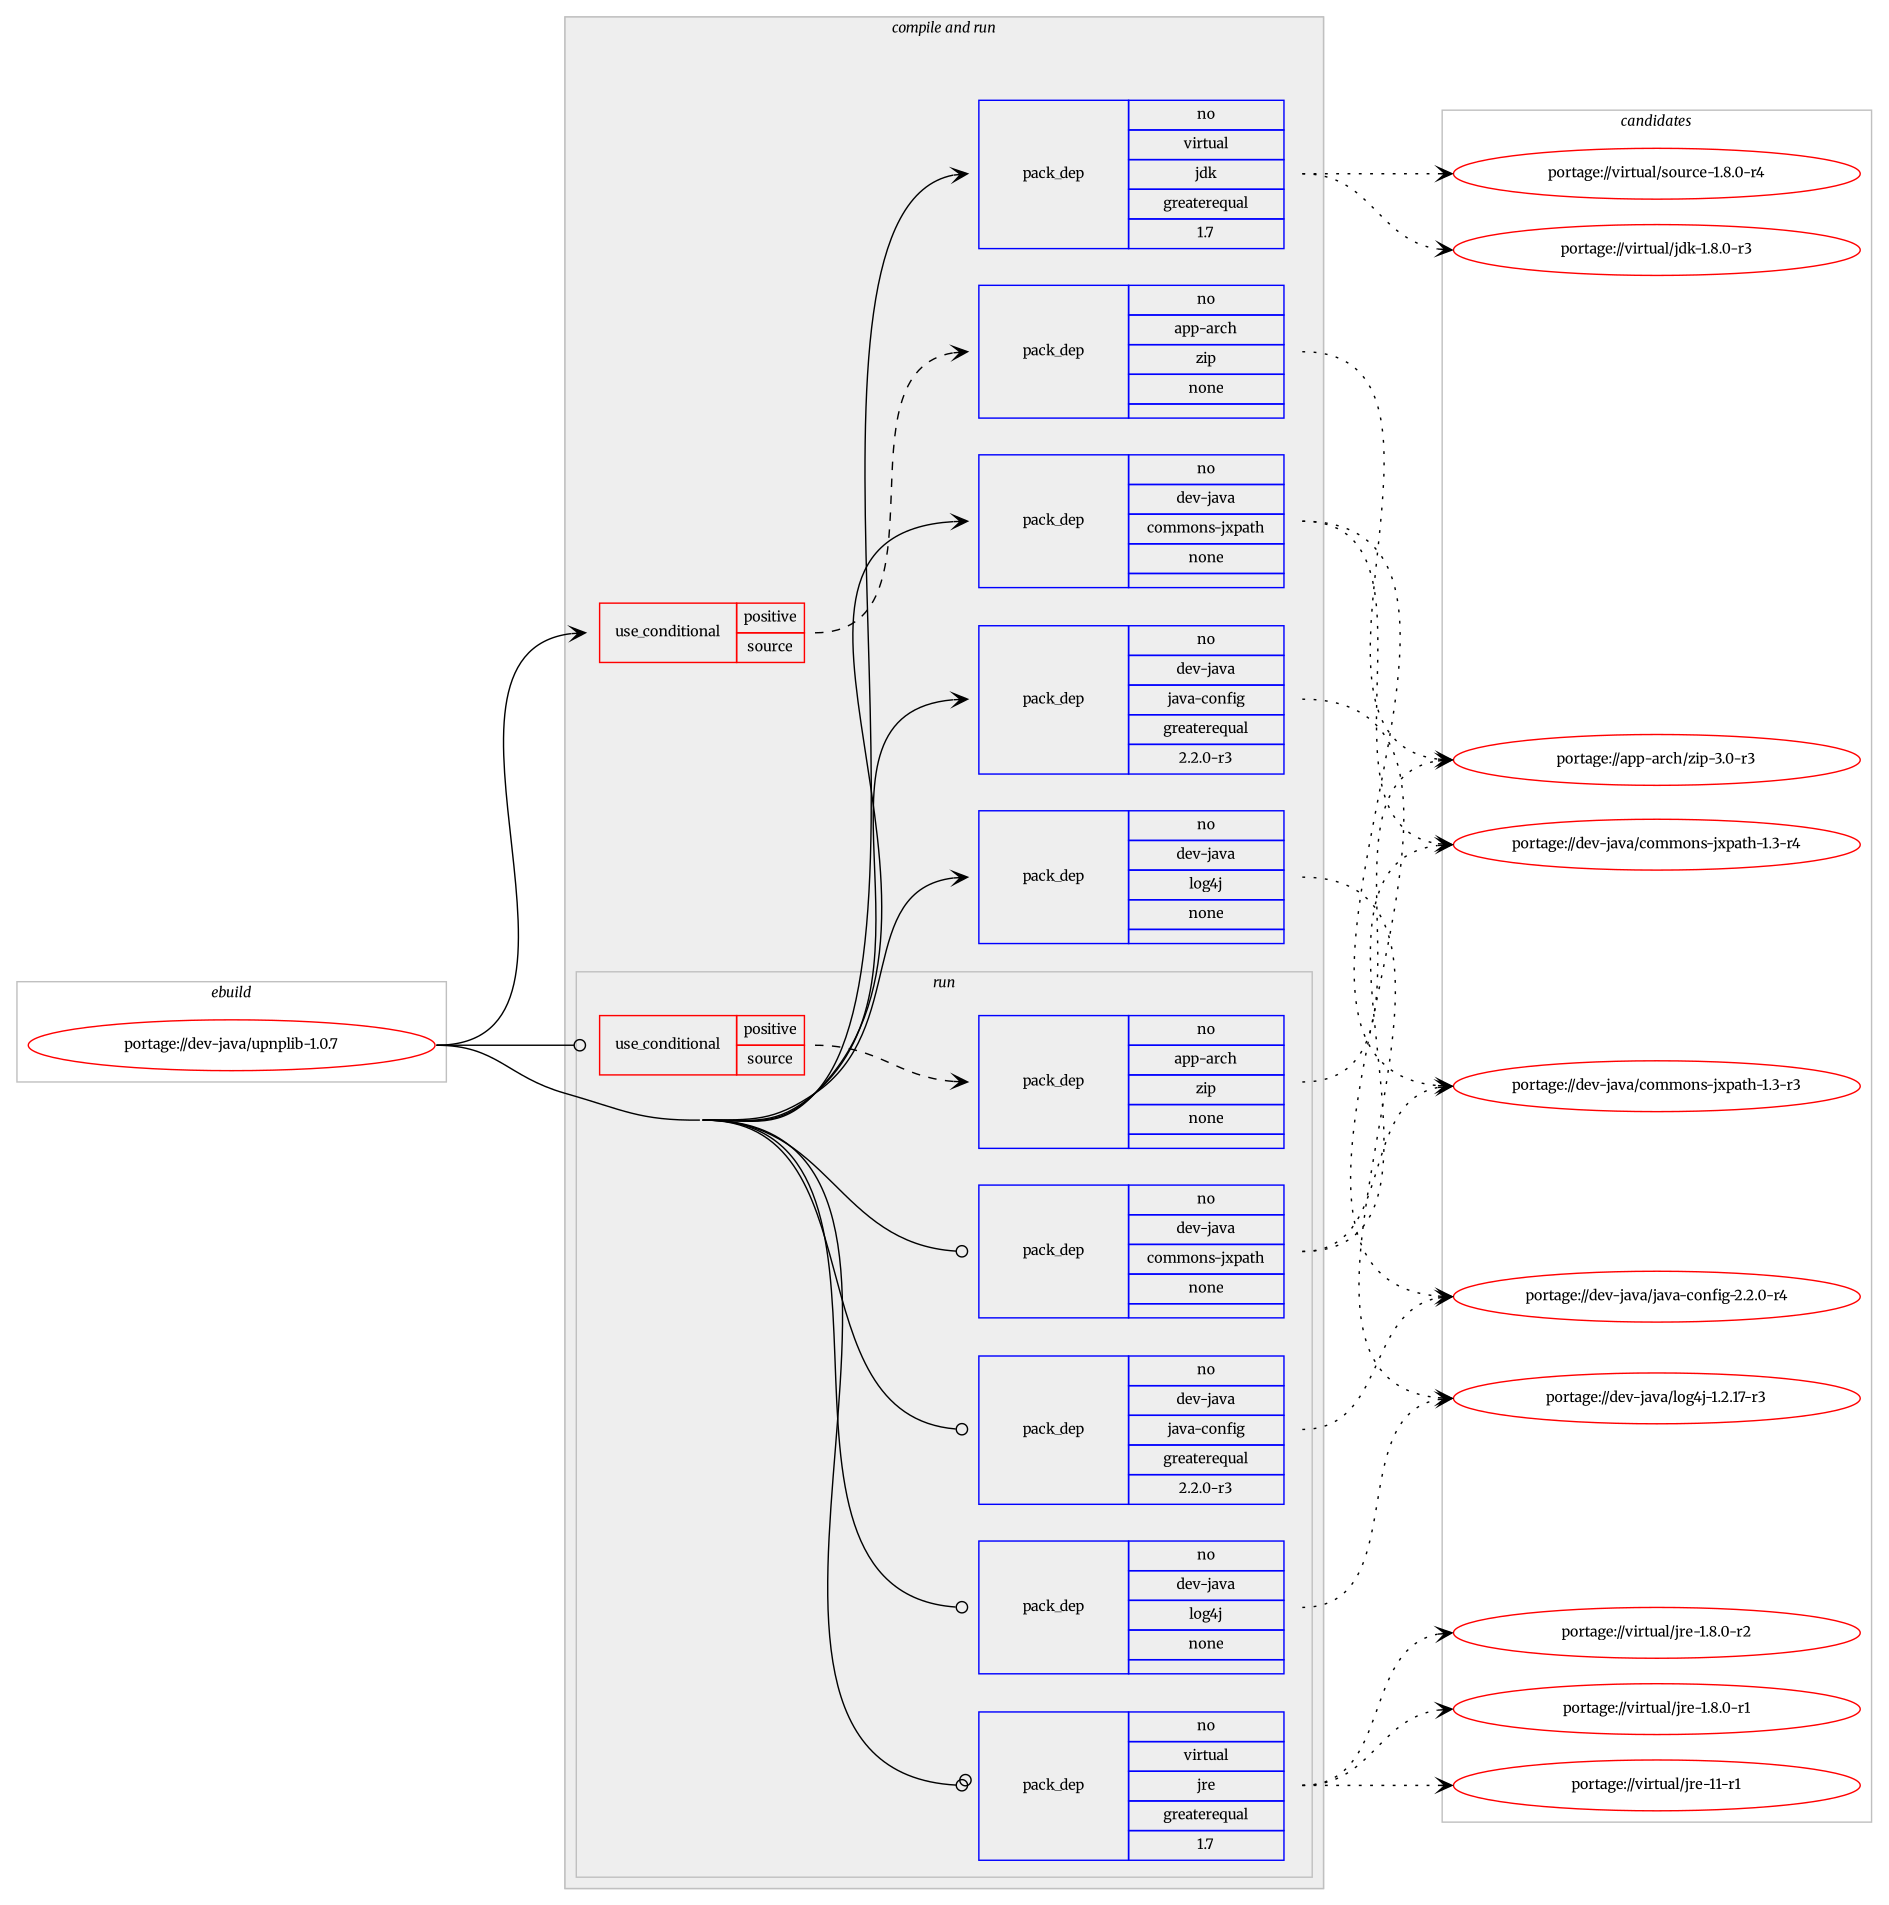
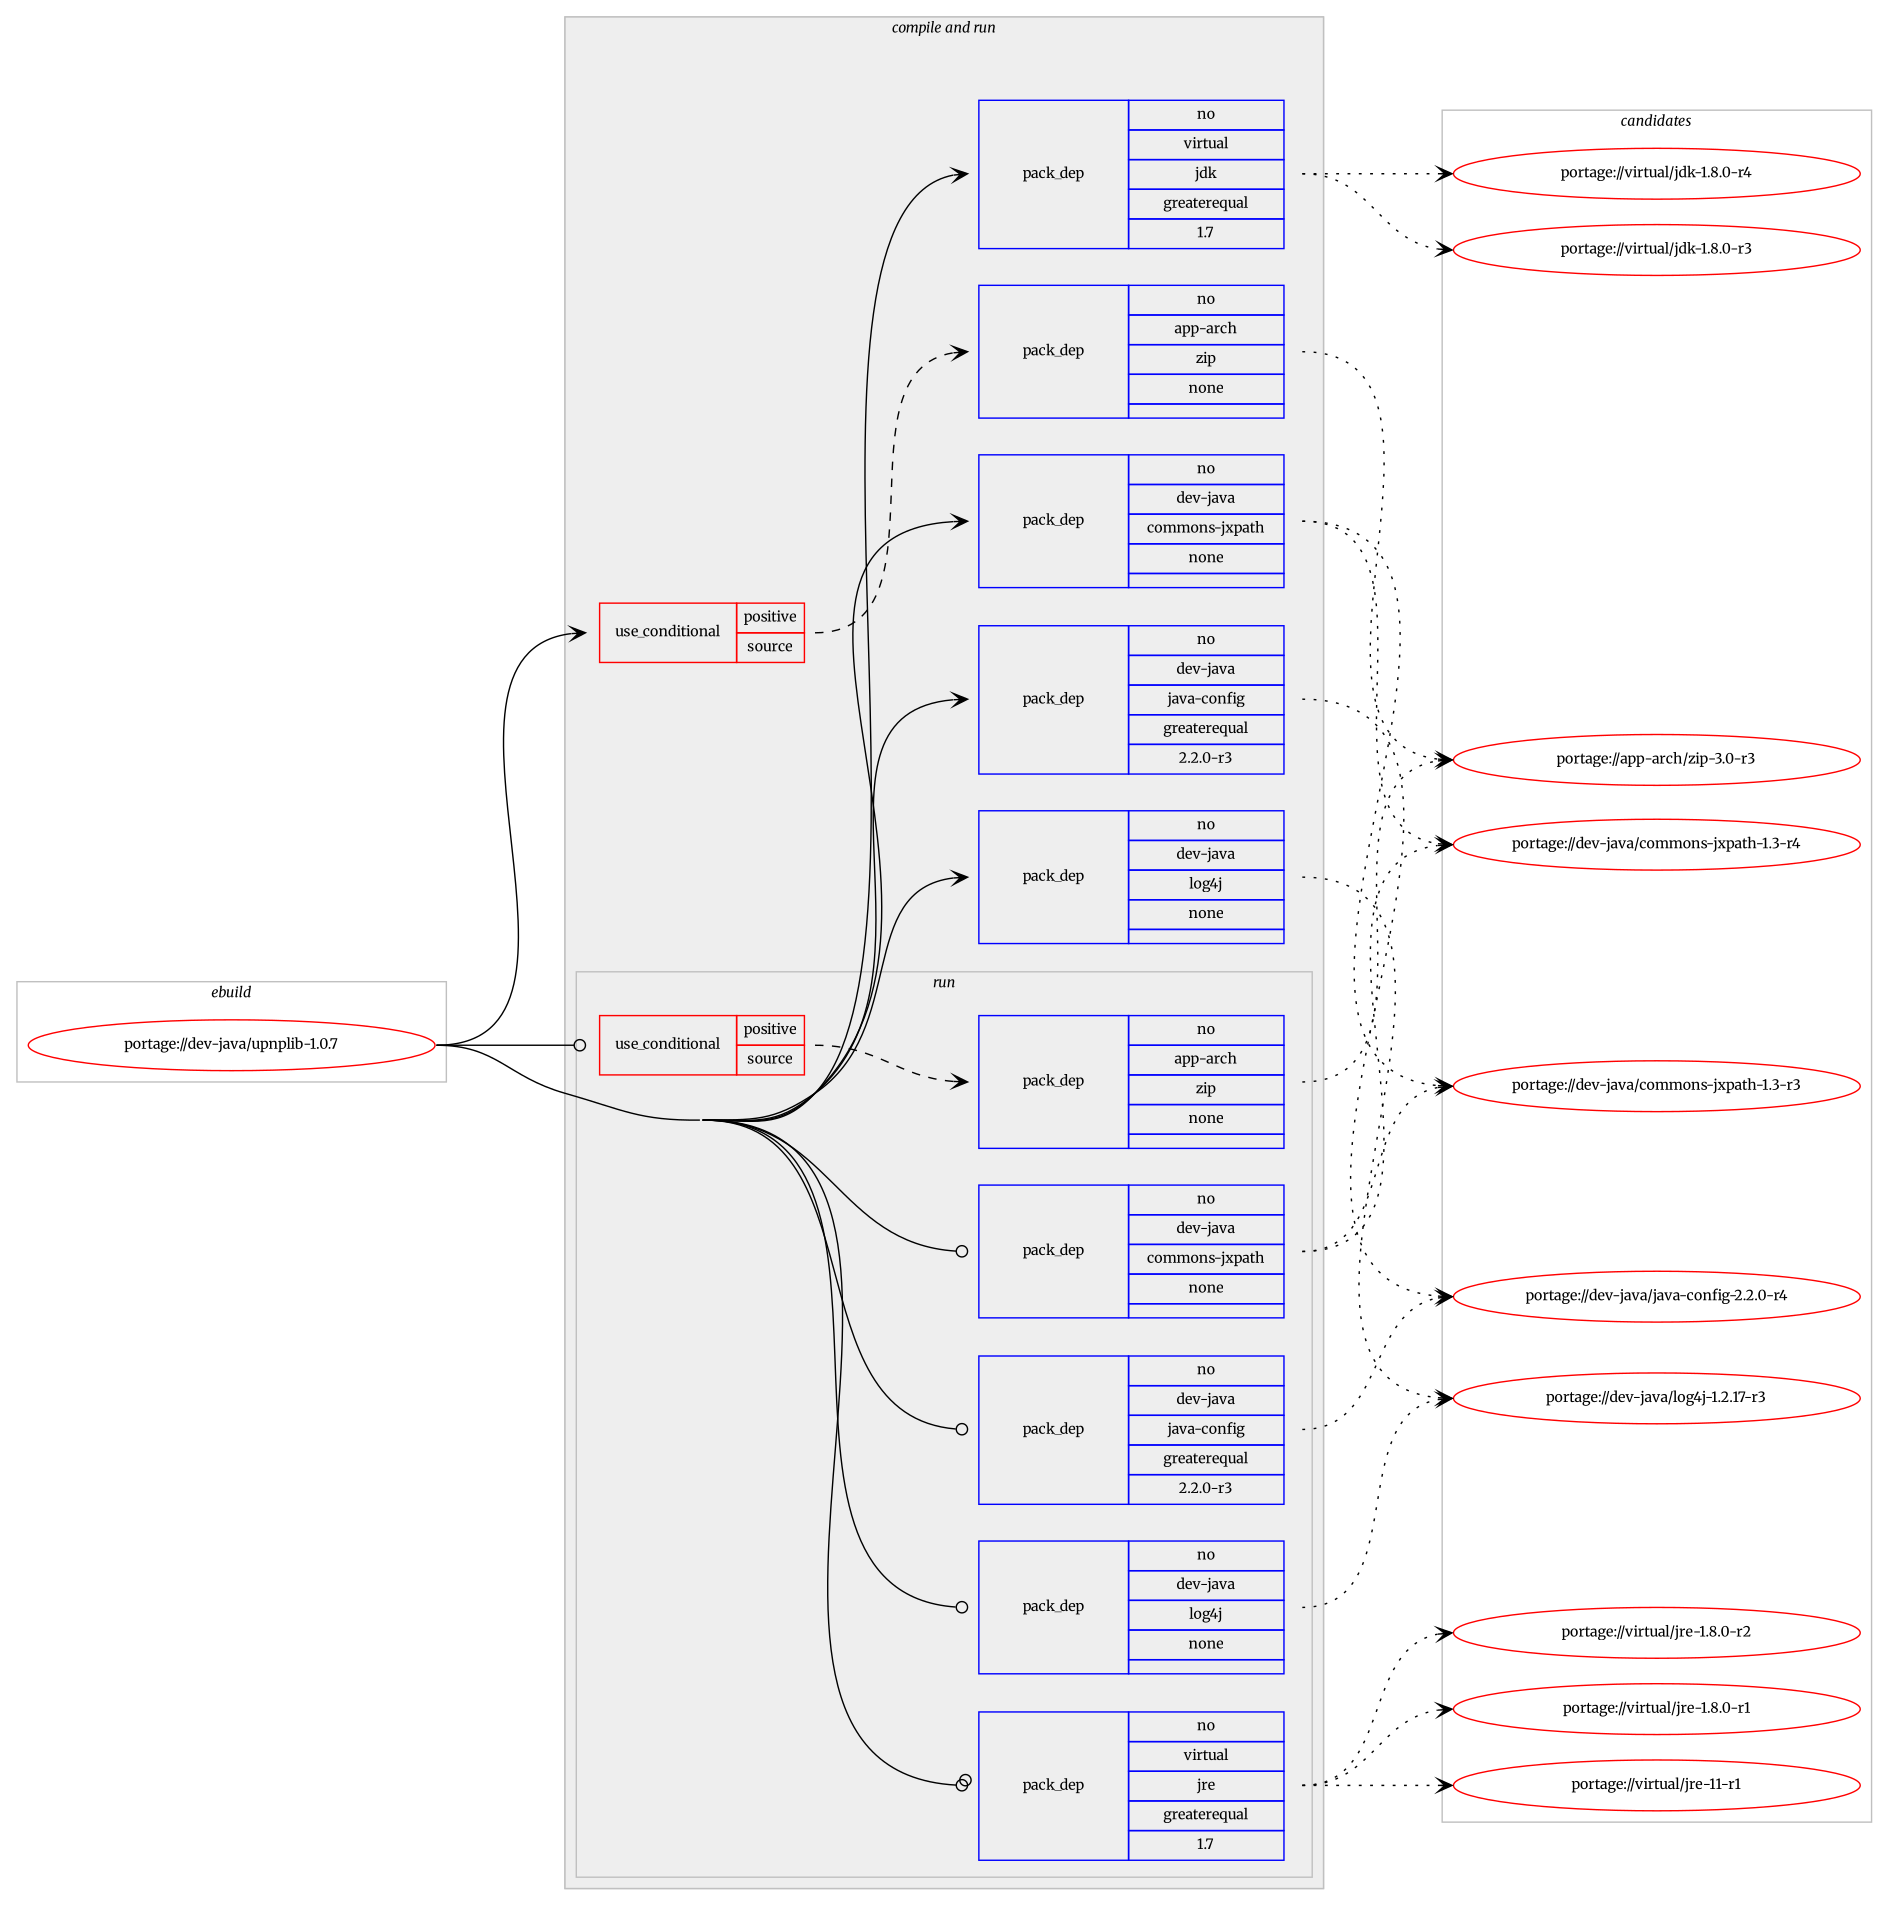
(1657, 174) -> (1657, 174)
